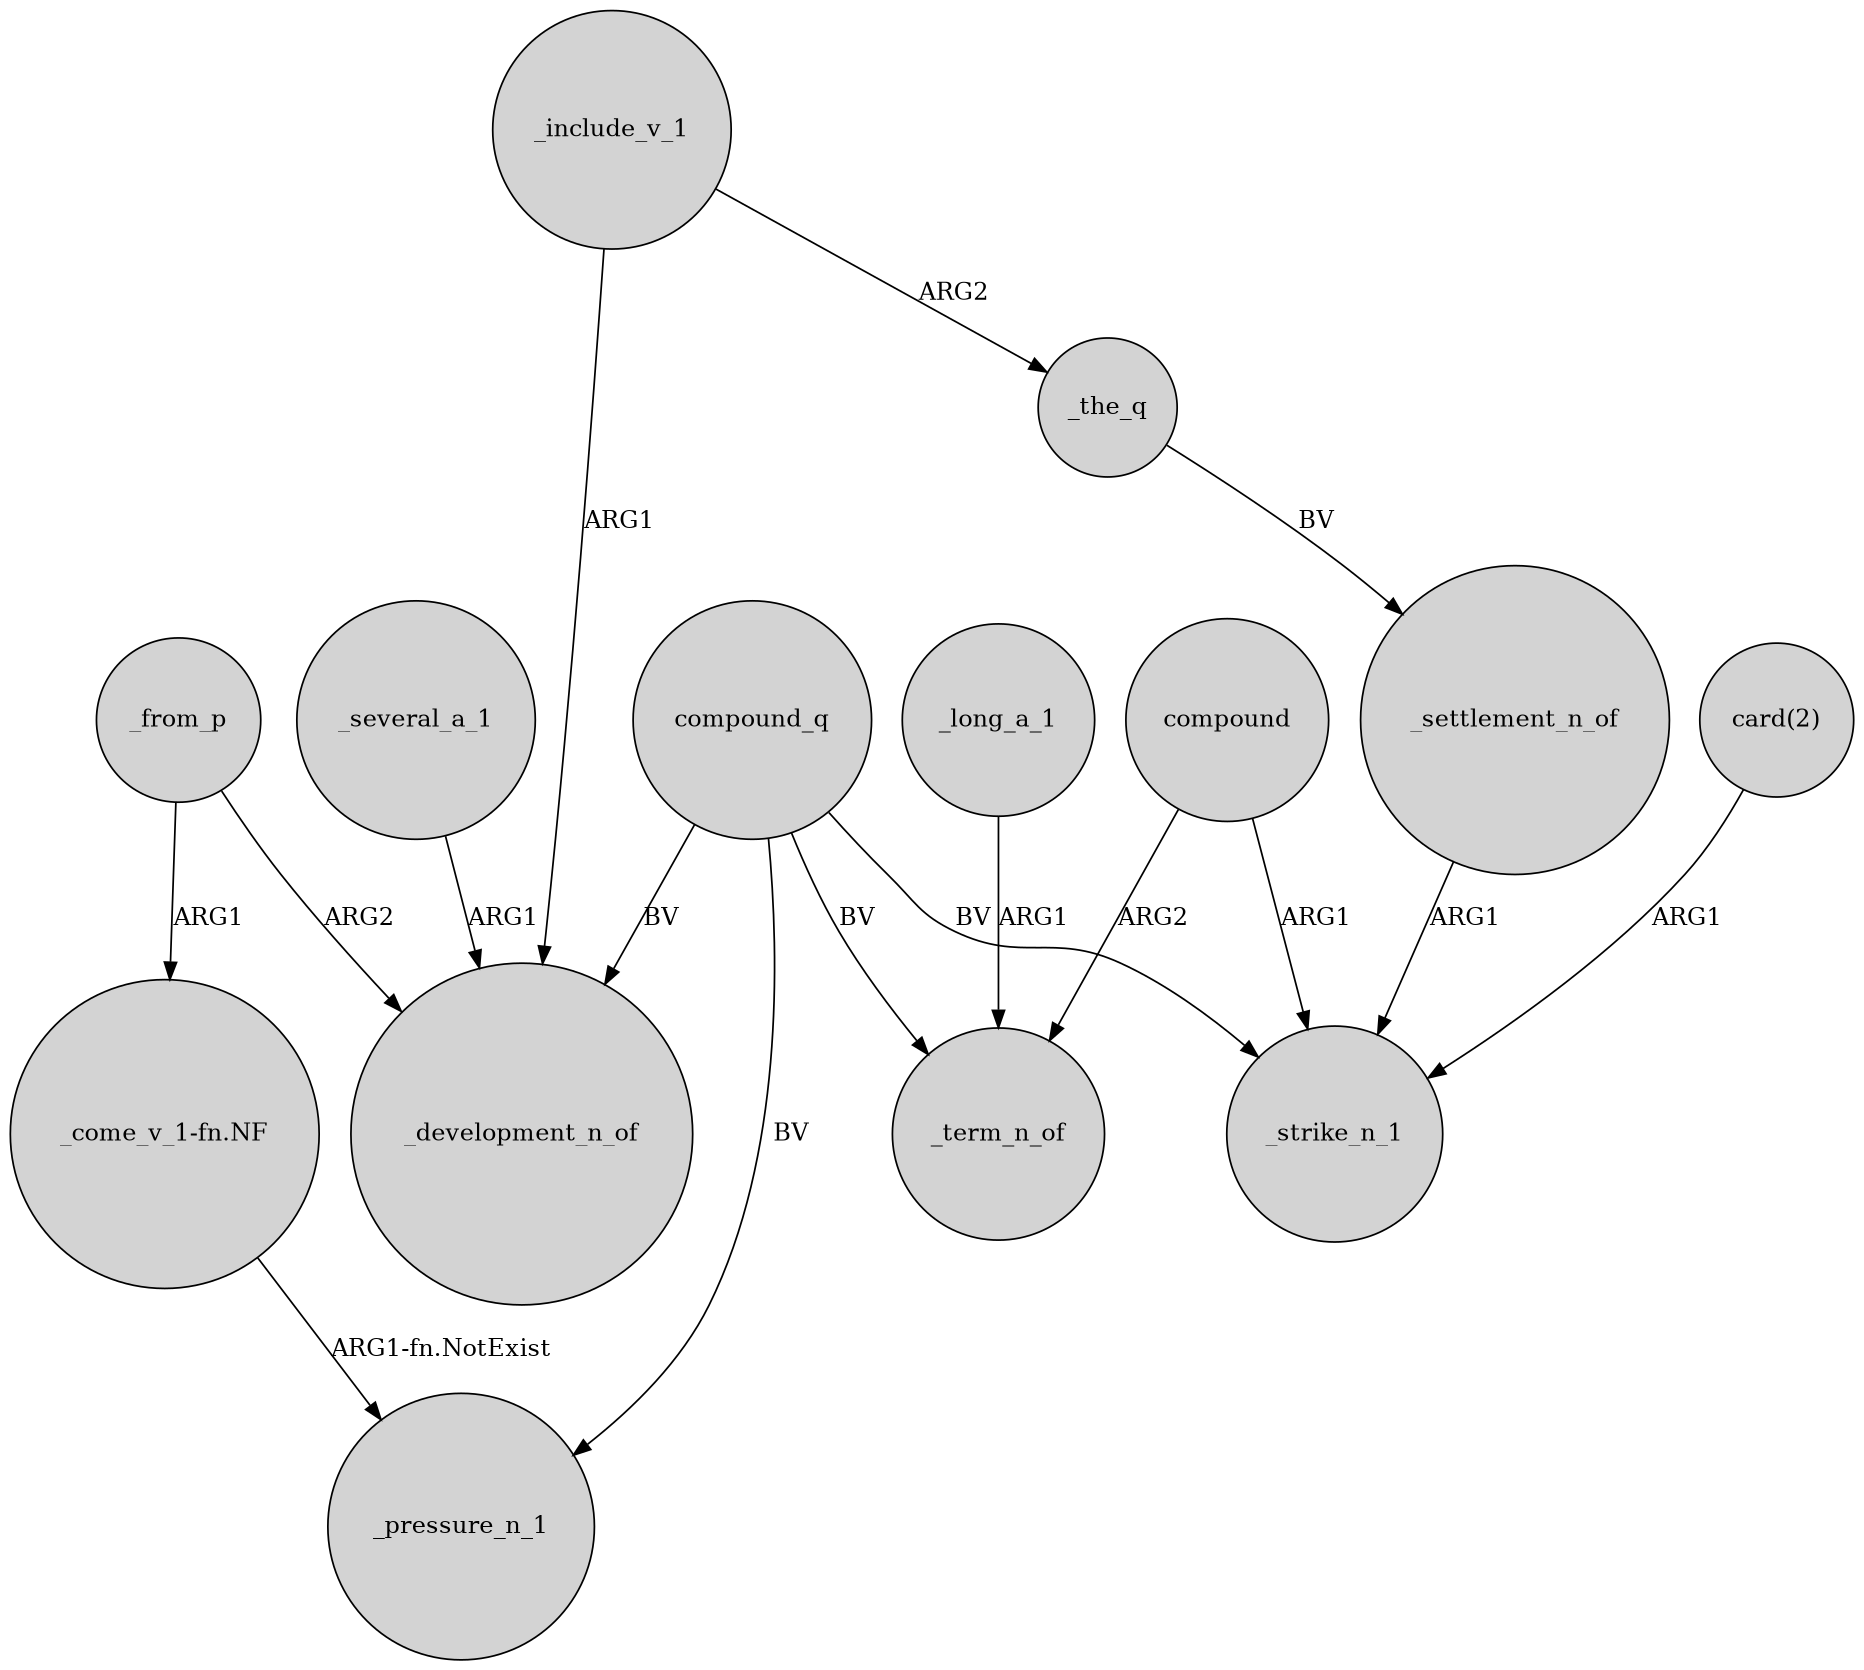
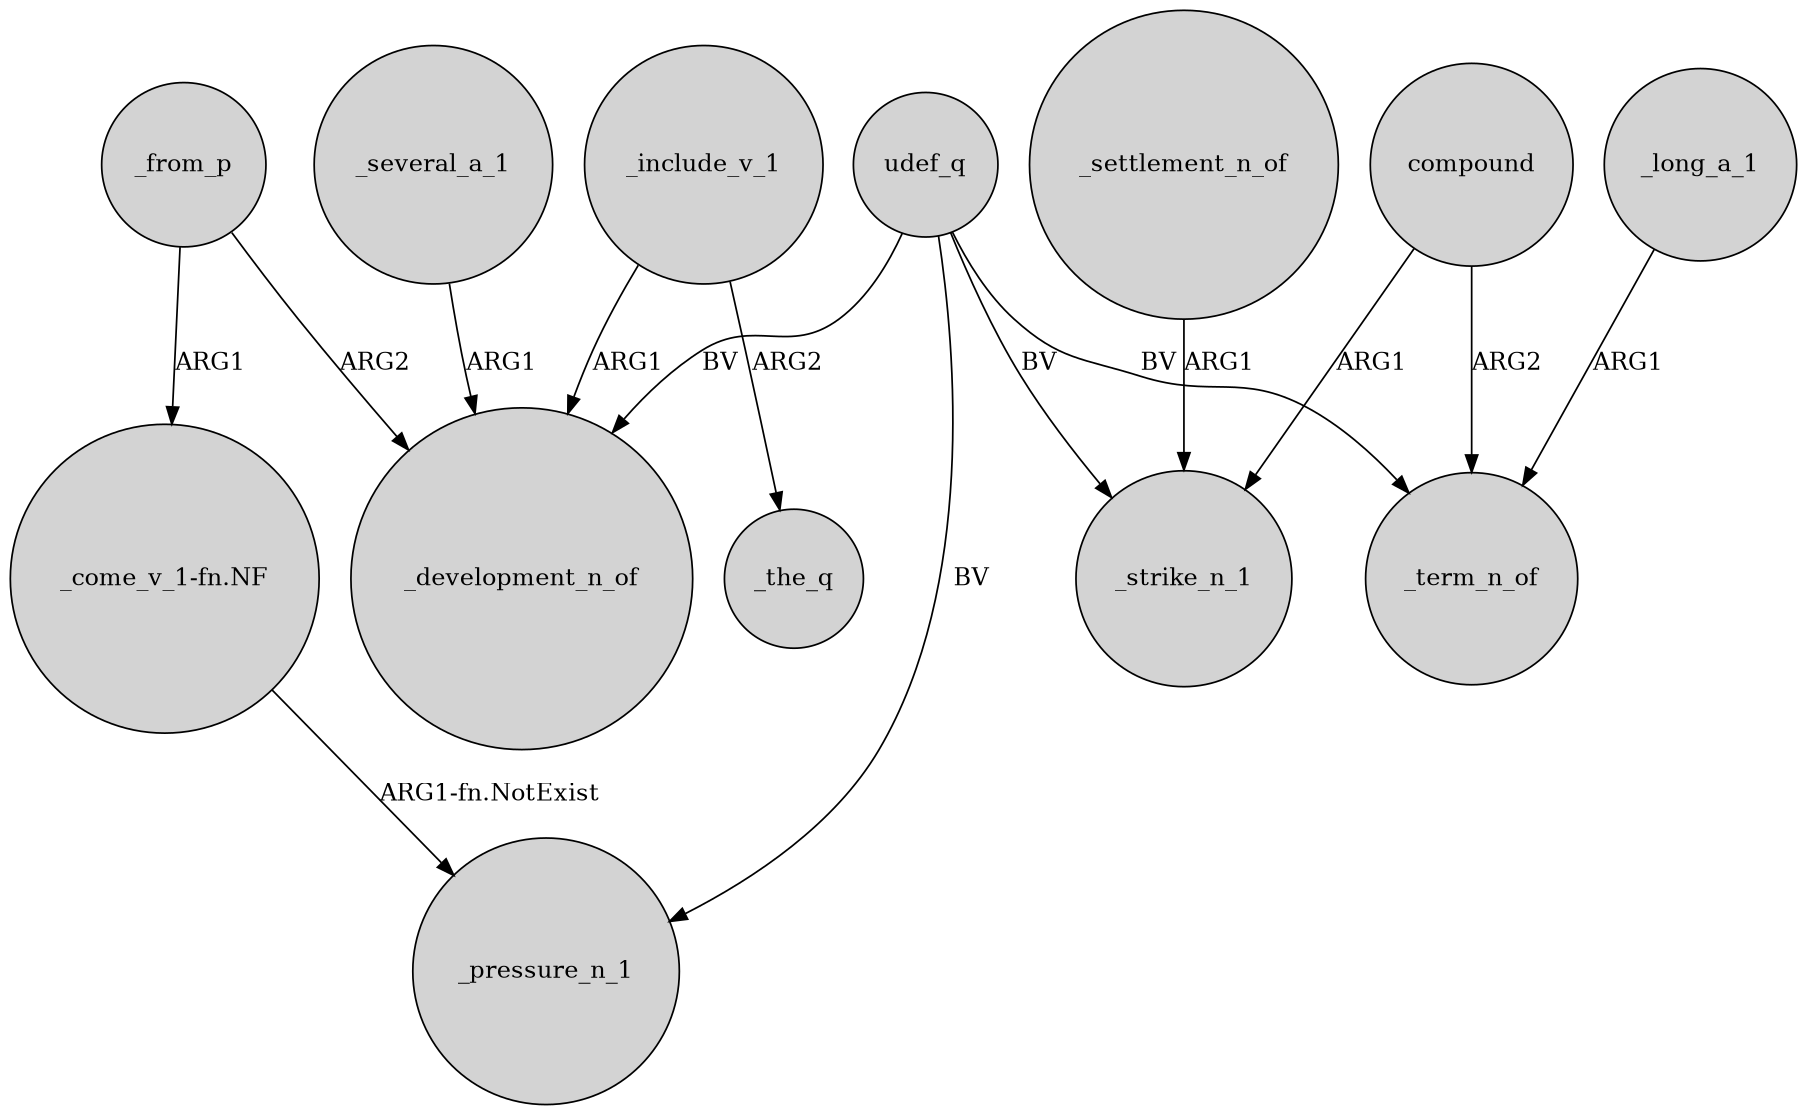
(1281, 520) -> none
(752, 720) -> (926, 165)
(1777, 720) -> none
